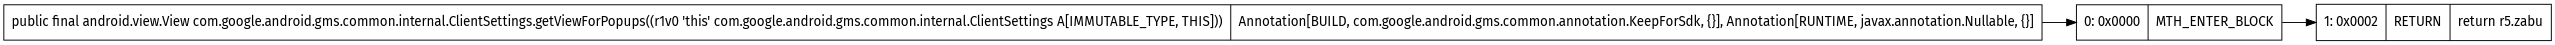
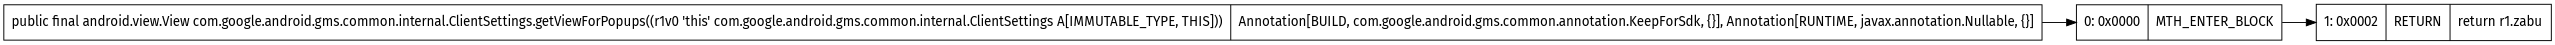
(2501, 22) -> (2500, 22)
